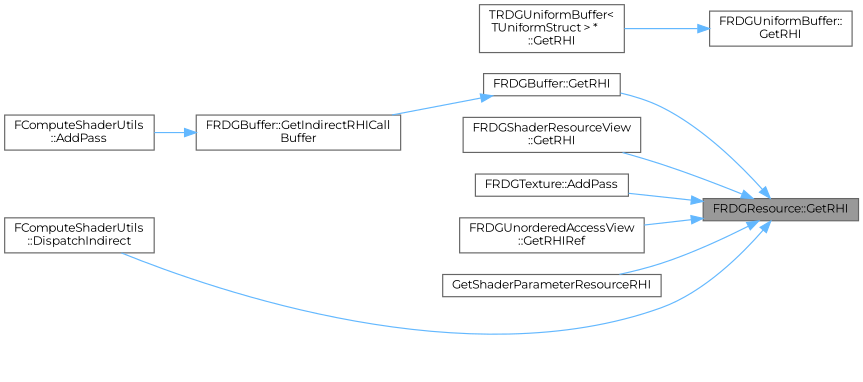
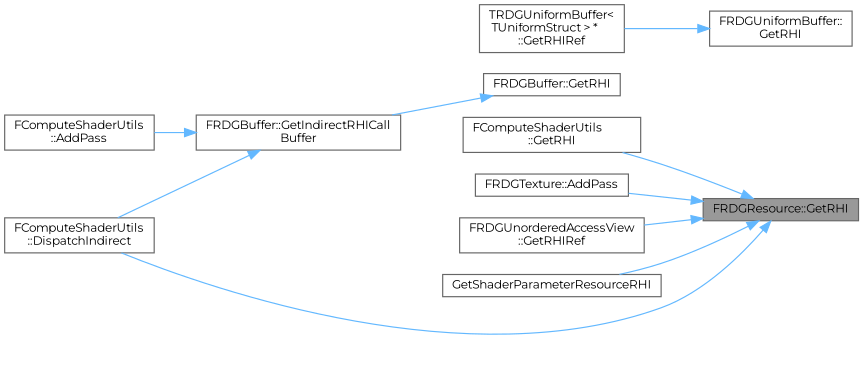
(552, 29) -> (552, 29)
(699, 130) -> none
(552, 135) -> (552, 135)
none -> (184, 187)
